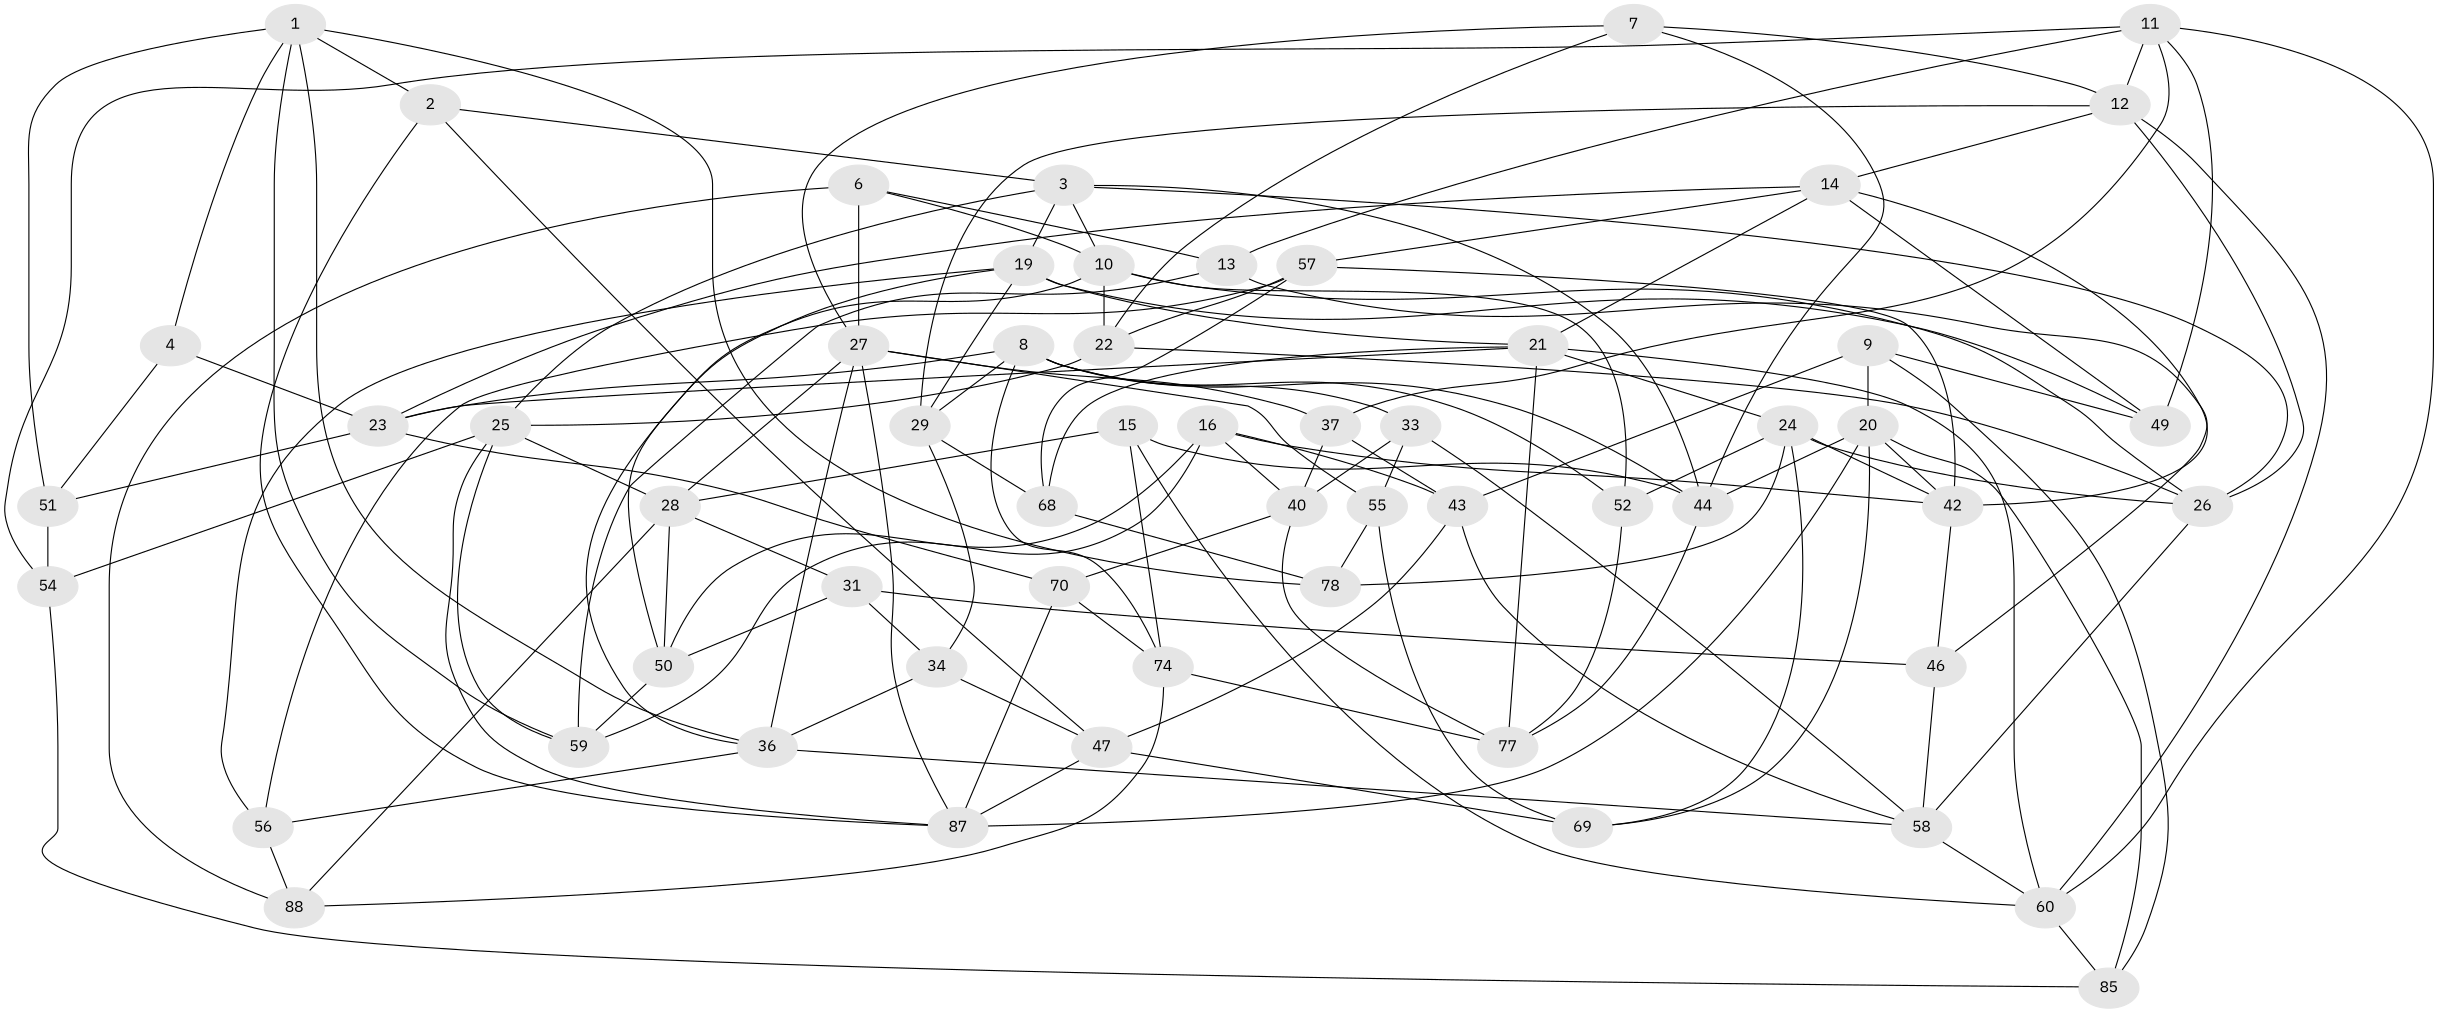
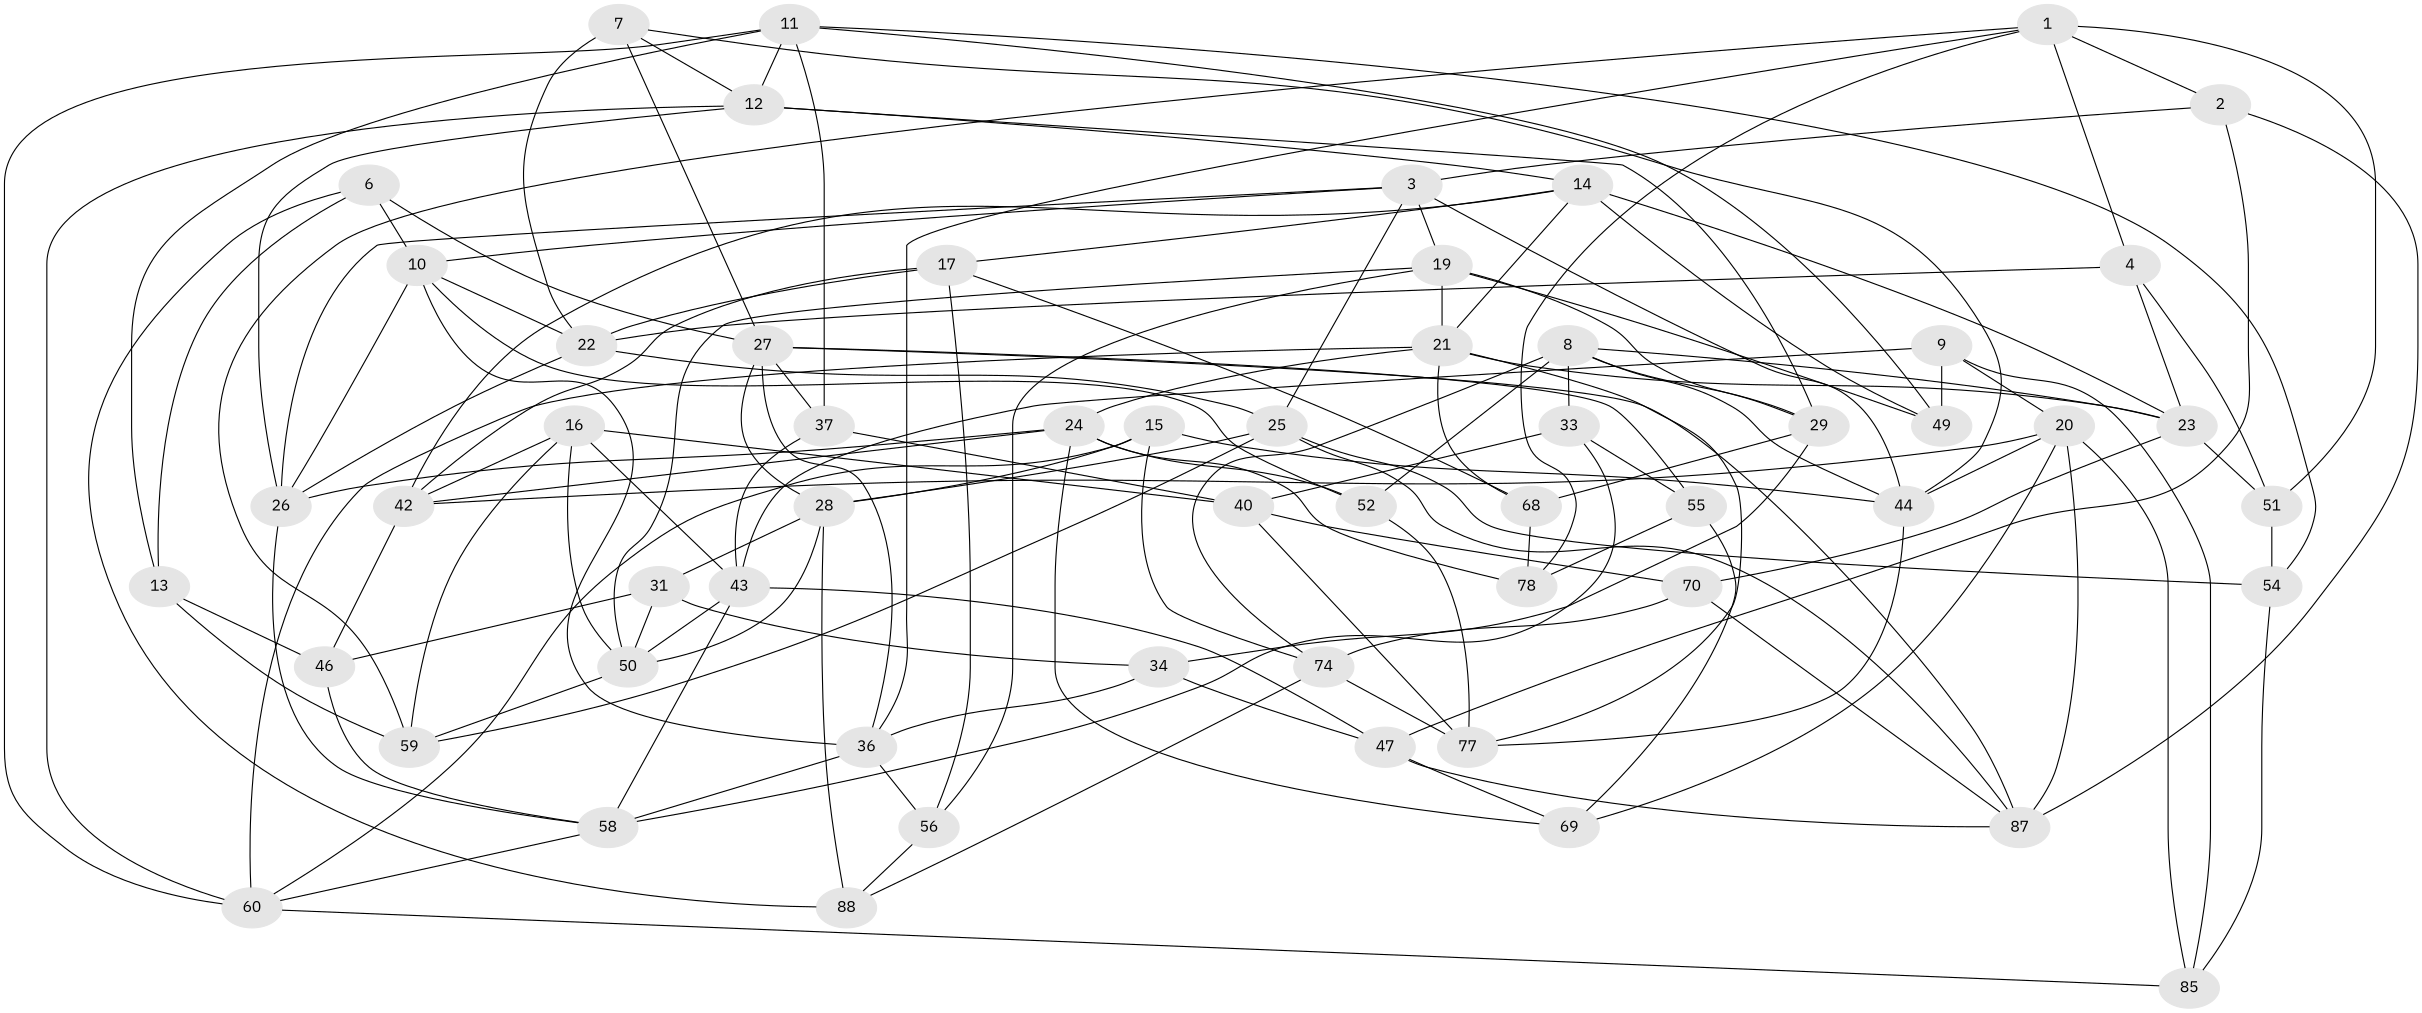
(1307, 265) -> (947, 265)
none -> (1394, 291)
none -> (684, 627)
